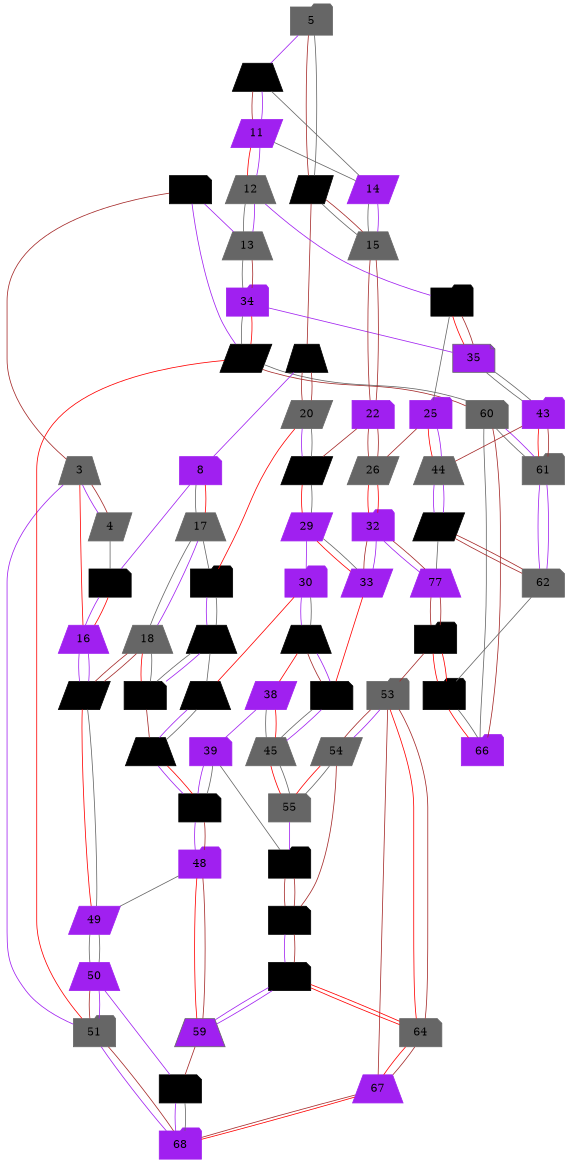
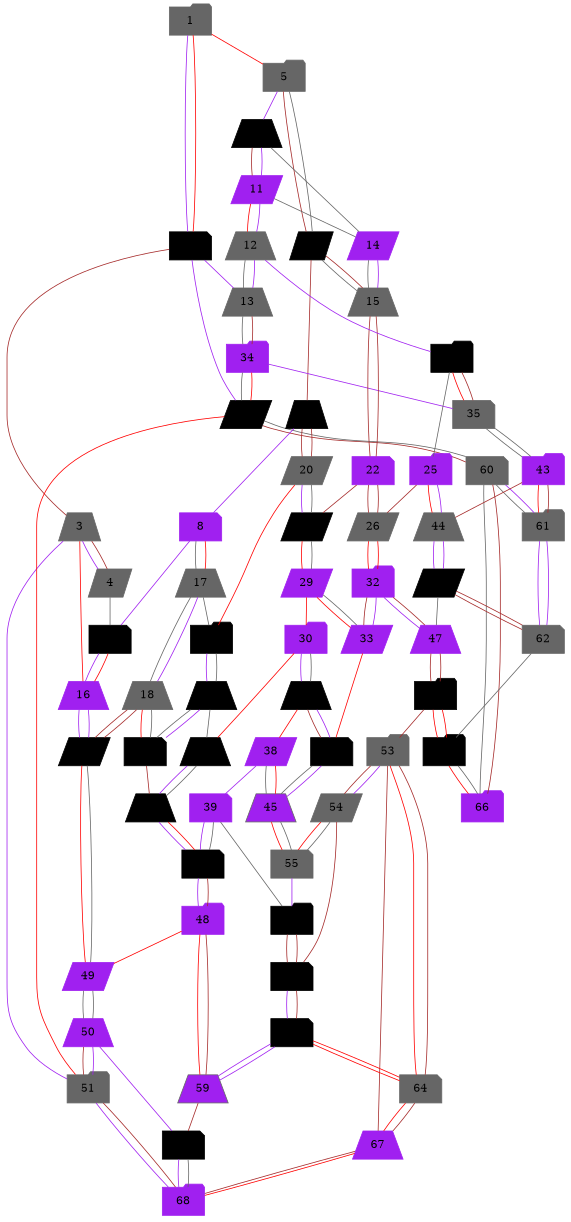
none -> (190, 21)
(474, 358) -> (474, 414)
(306, 555) -> (306, 611)
(436, 583) -> (436, 639)
(271, 752) -> (271, 808)
(149, 891) -> (148, 947)
